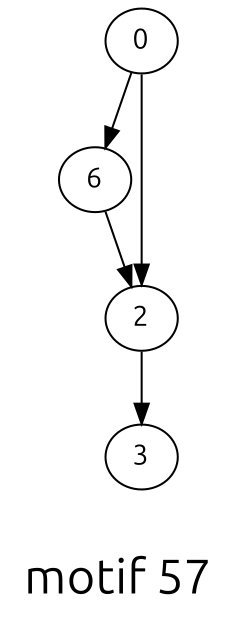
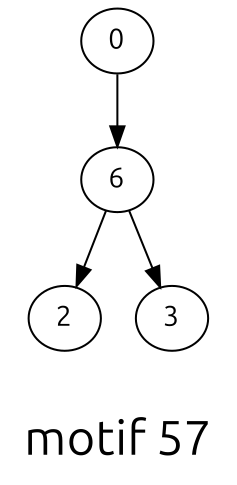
(142, 169) -> none
(142, 378) -> (141, 240)
